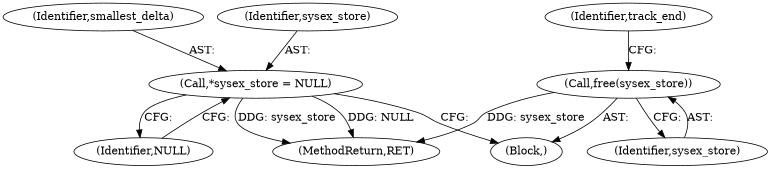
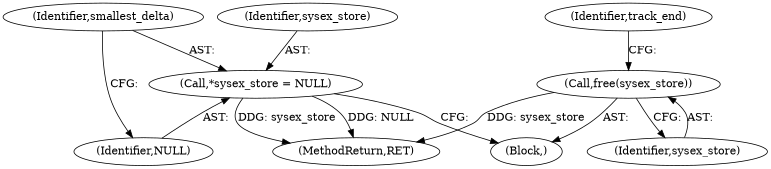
(155, 104) -> (106, 84)
(218, 118) -> (218, 118)
